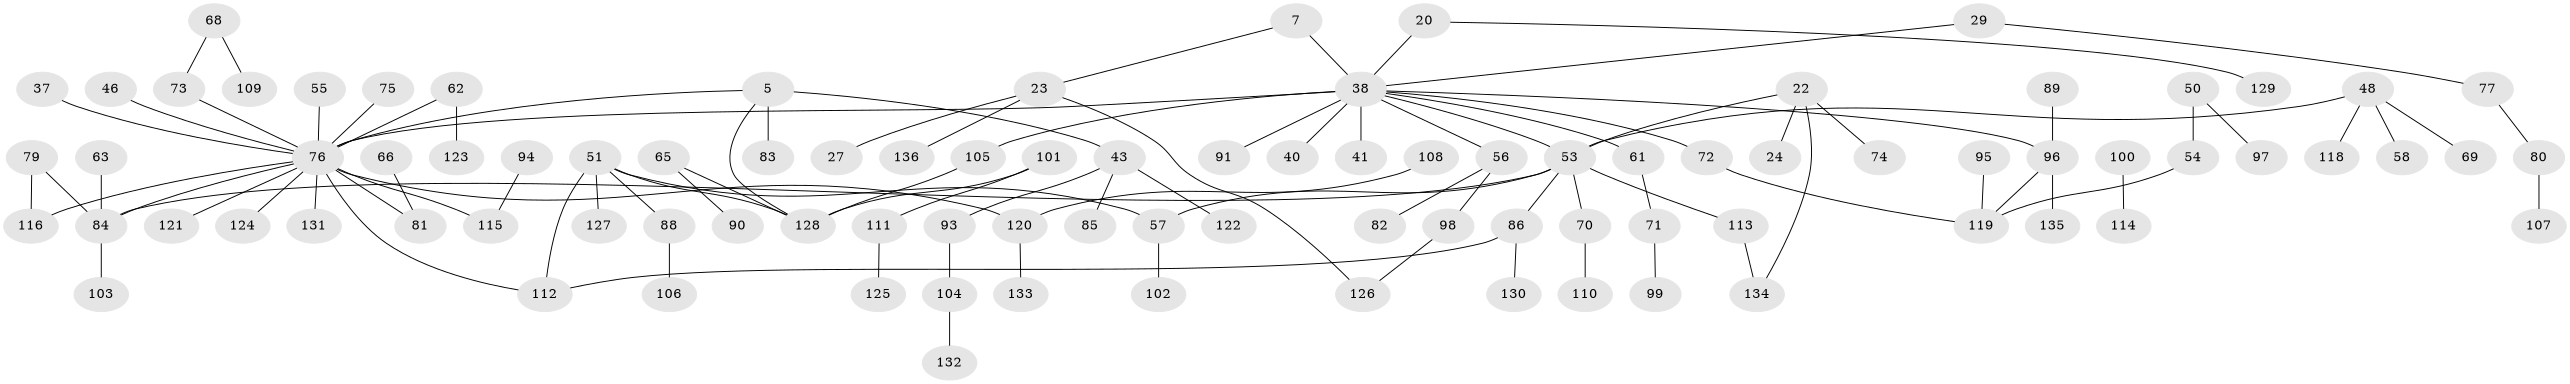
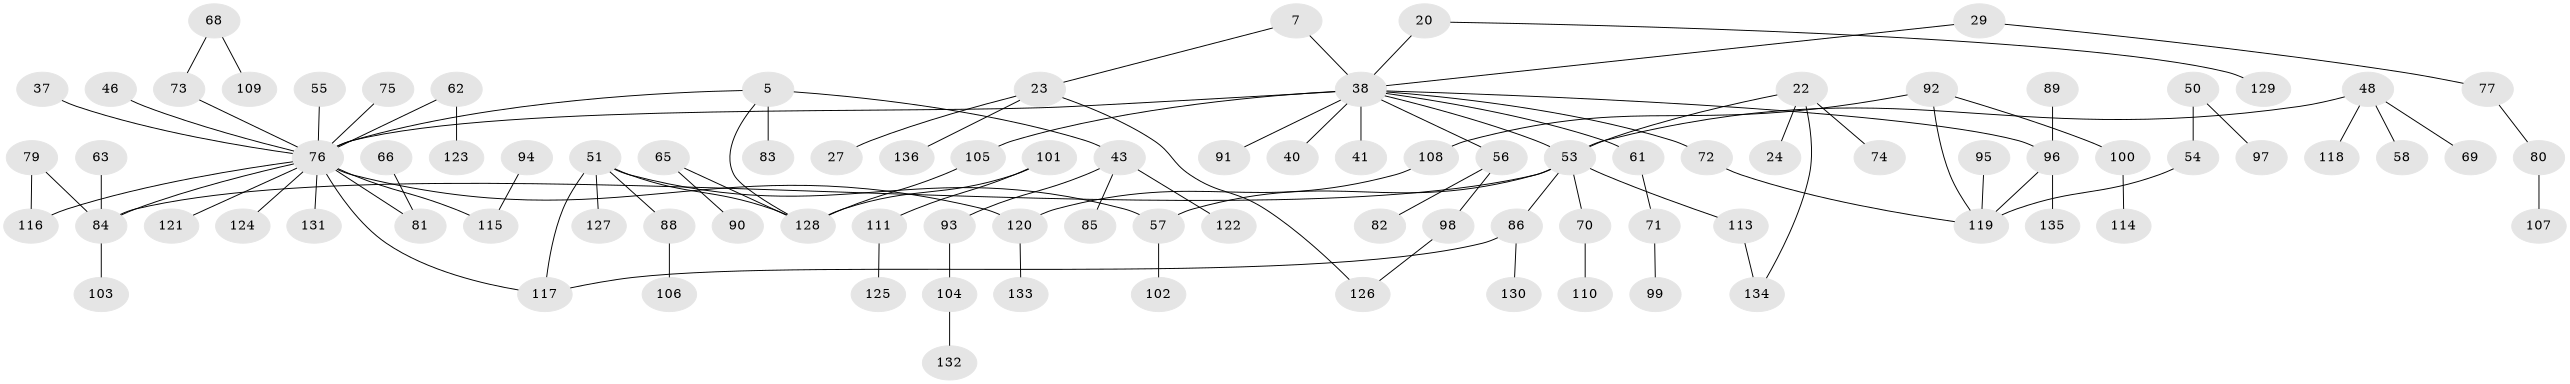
none -> (1932, 89)
(545, 294) -> (545, 294)
